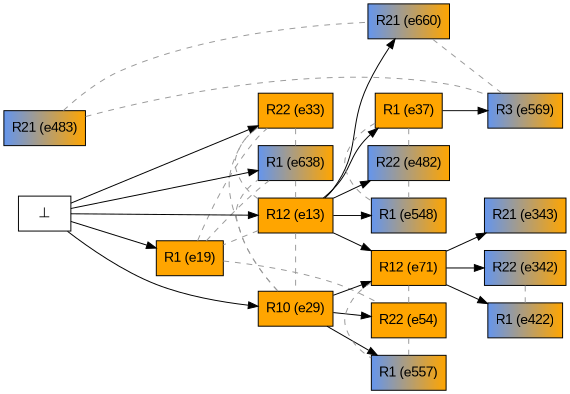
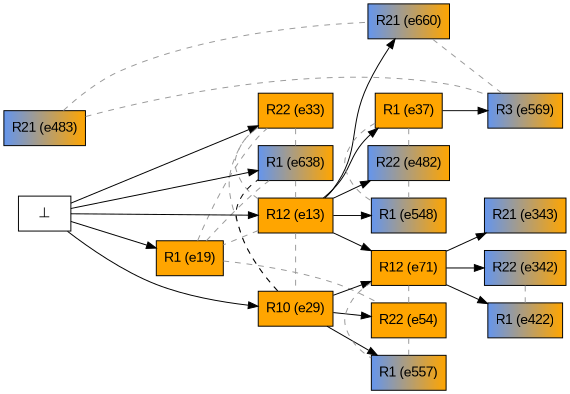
(242, 236) -> (242, 236)
